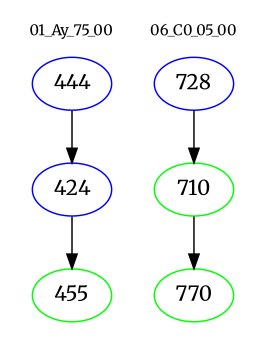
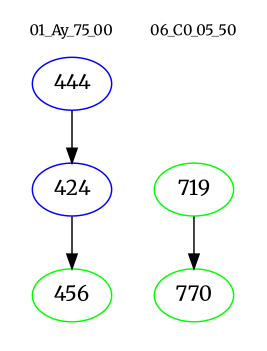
(194, 32) -> (194, 32)
(194, 84) -> none
(194, 190) -> (194, 190)
(72, 295) -> (72, 295)
